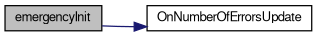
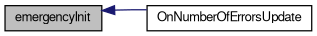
(118, 26) -> (131, 10)
